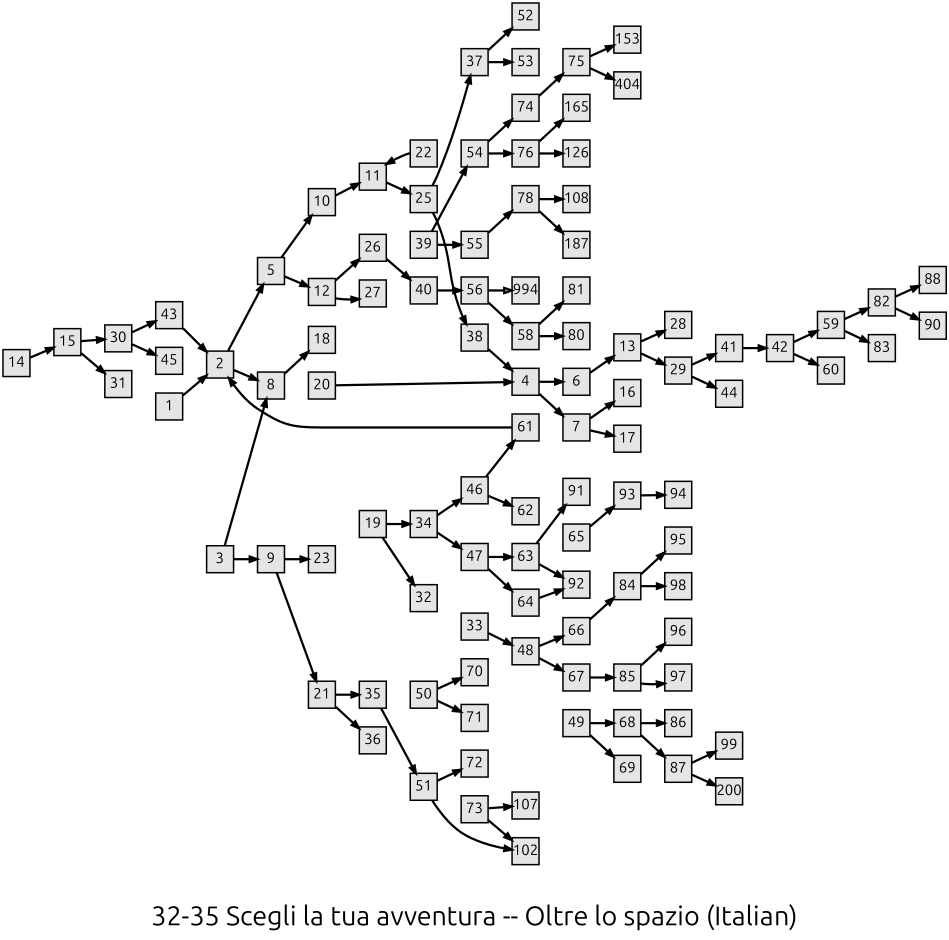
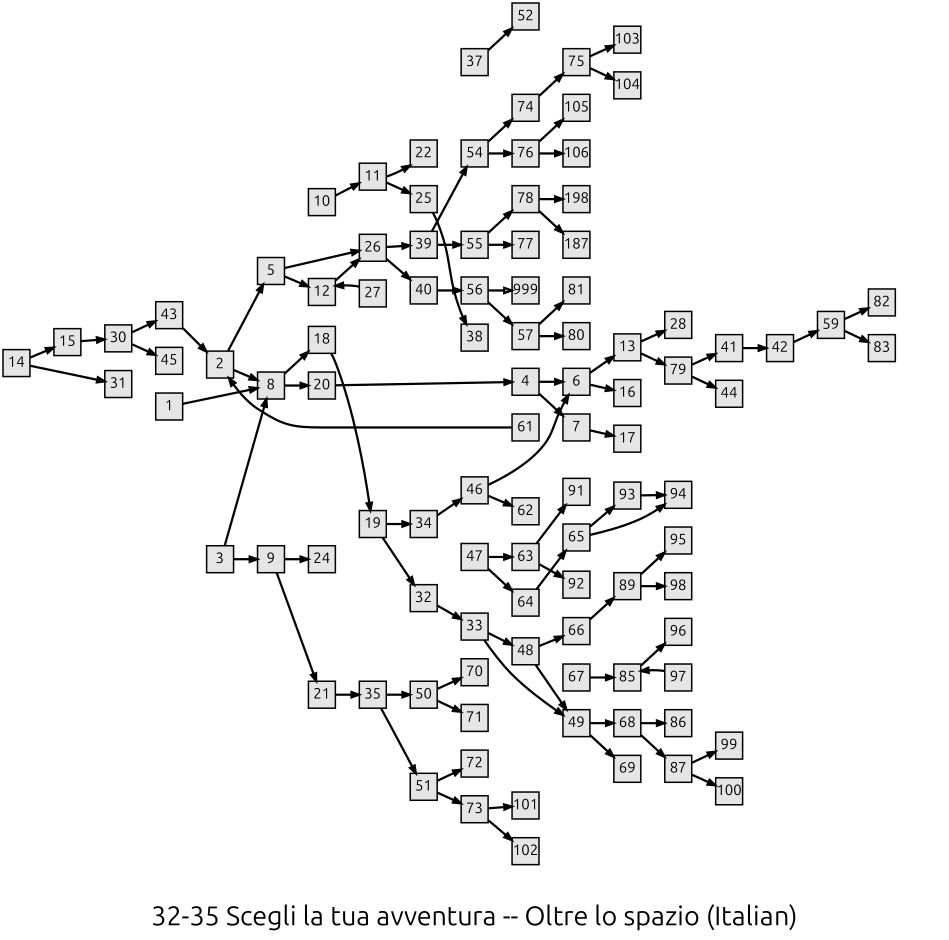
(627, 40) -> (627, 40)
(526, 62) -> none
(627, 85) -> (627, 85)
(576, 108) -> (576, 108)
(453, 135) -> none
(576, 153) -> (576, 153)
(401, 156) -> (395, 173)
(576, 199) -> (576, 199)
(294, 240) -> (318, 260)
none -> (526, 245)
none -> (394, 247)
(933, 280) -> none
(526, 290) -> (526, 290)
(344, 299) -> (351, 286)
(933, 326) -> none
(526, 336) -> (526, 336)
(497, 357) -> none
(90, 360) -> (64, 373)
(678, 371) -> (678, 371)
(831, 371) -> none
none -> (293, 386)
(192, 388) -> (216, 397)
(599, 413) -> (598, 387)
none -> (353, 419)
(498, 462) -> (537, 453)
none -> (625, 525)
(446, 538) -> none
(322, 559) -> (322, 559)
(627, 586) -> (627, 586)
(547, 595) -> (547, 575)
none -> (446, 610)
(548, 663) -> (549, 684)
none -> (517, 679)
(649, 684) -> (657, 670)
none -> (394, 695)
(373, 740) -> none
(729, 791) -> (729, 791)
(526, 806) -> (526, 806)
(462, 833) -> (446, 796)
